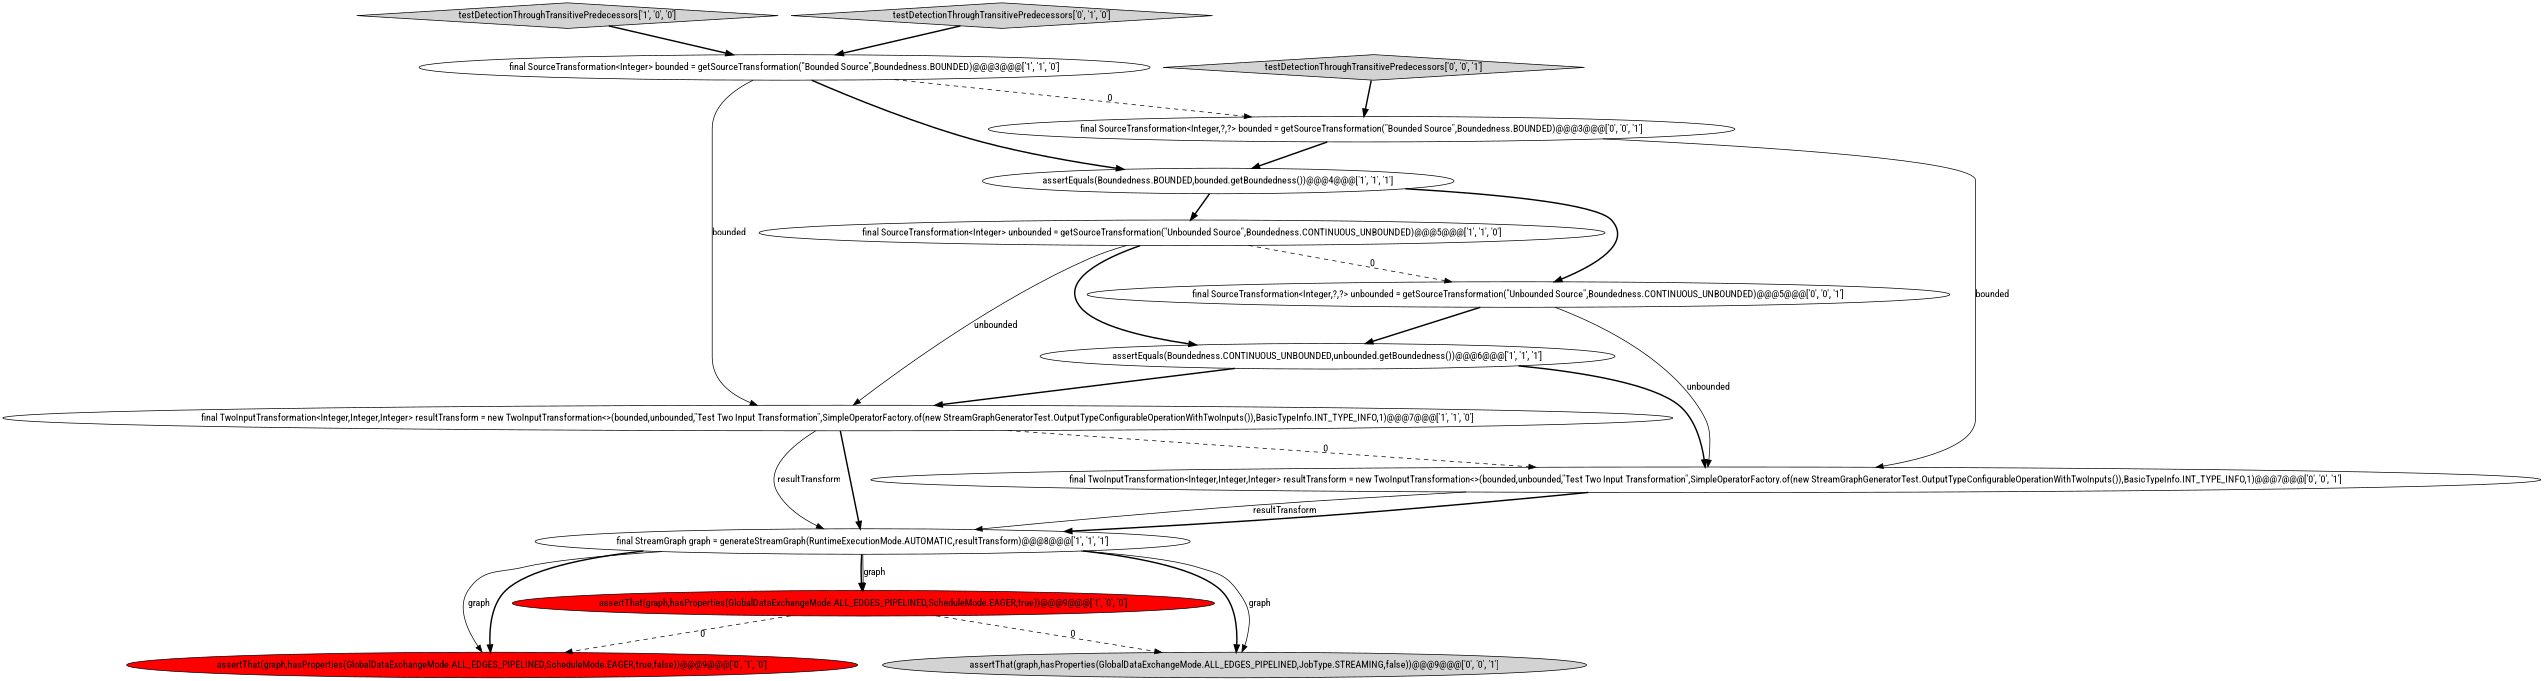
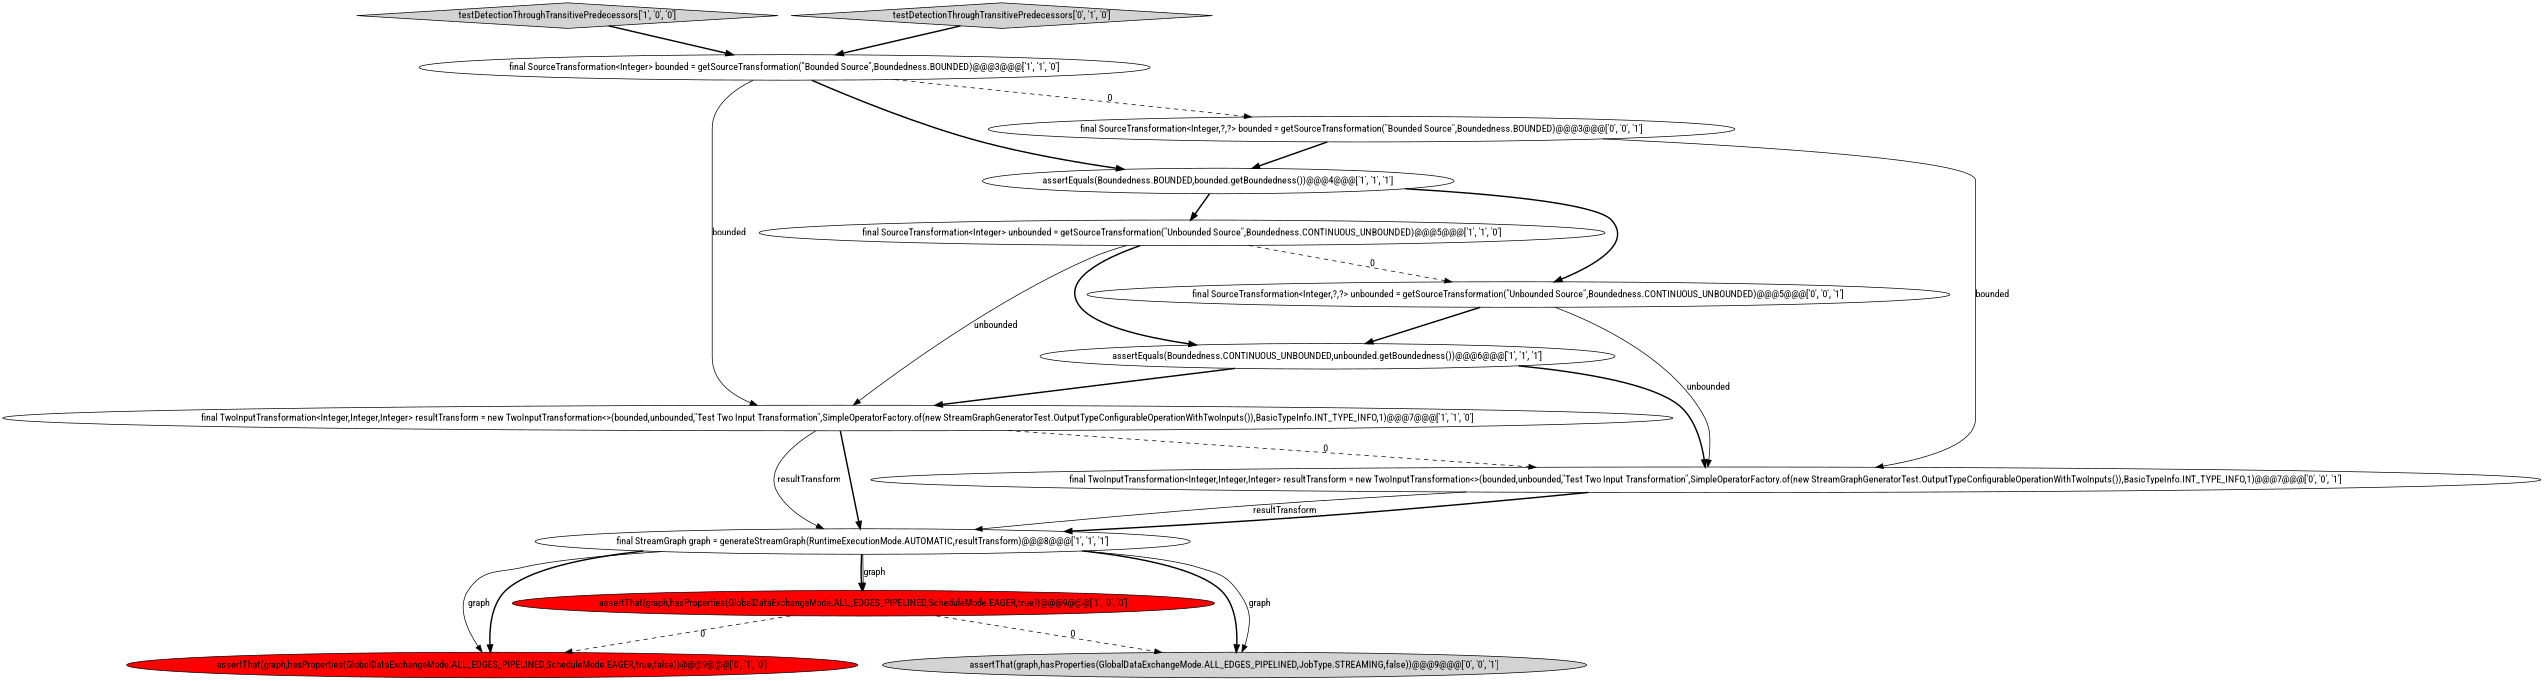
(1374, 67) -> none
